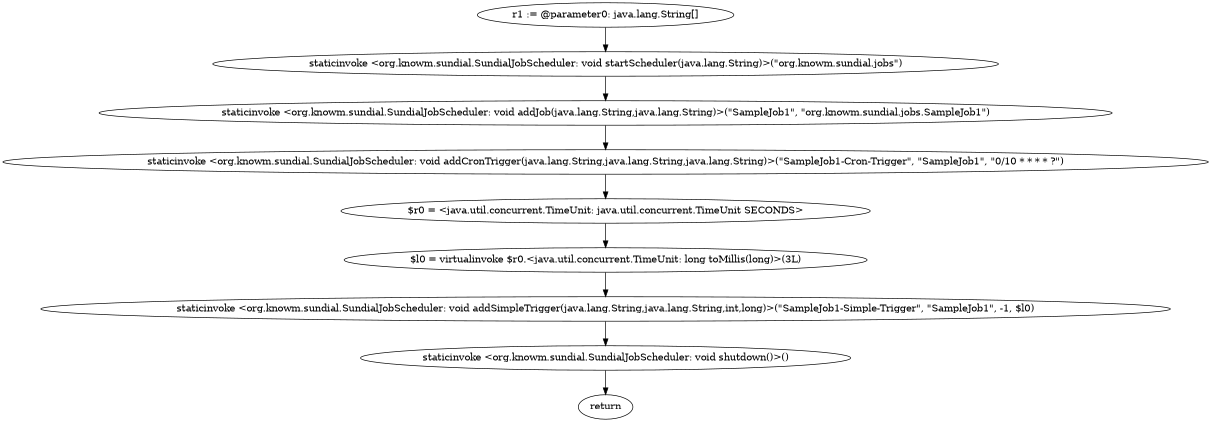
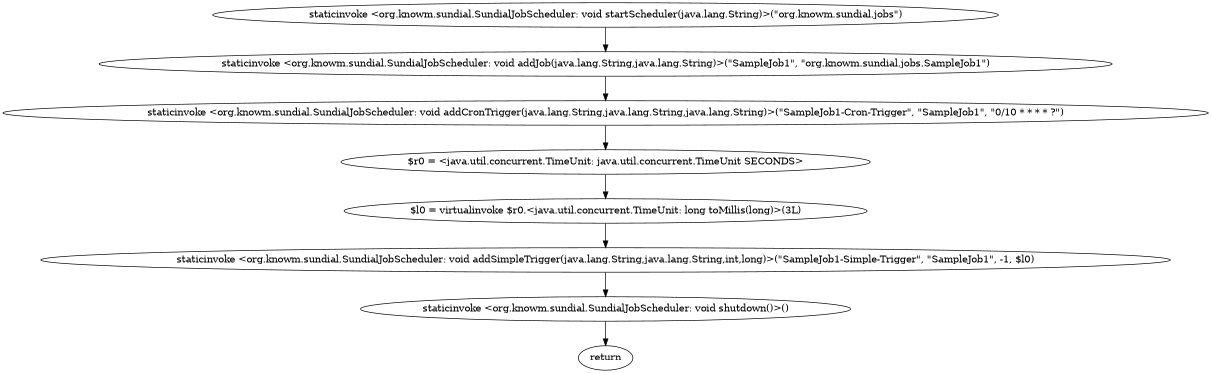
(606, 15) -> none
